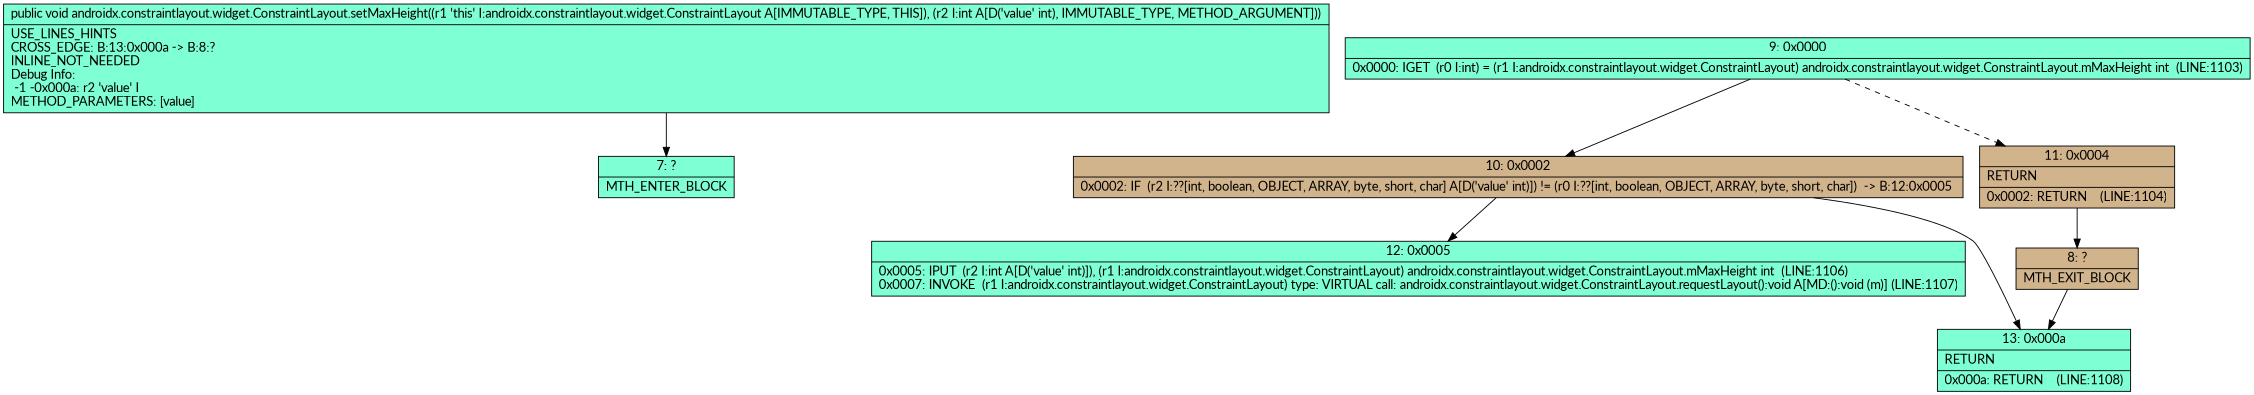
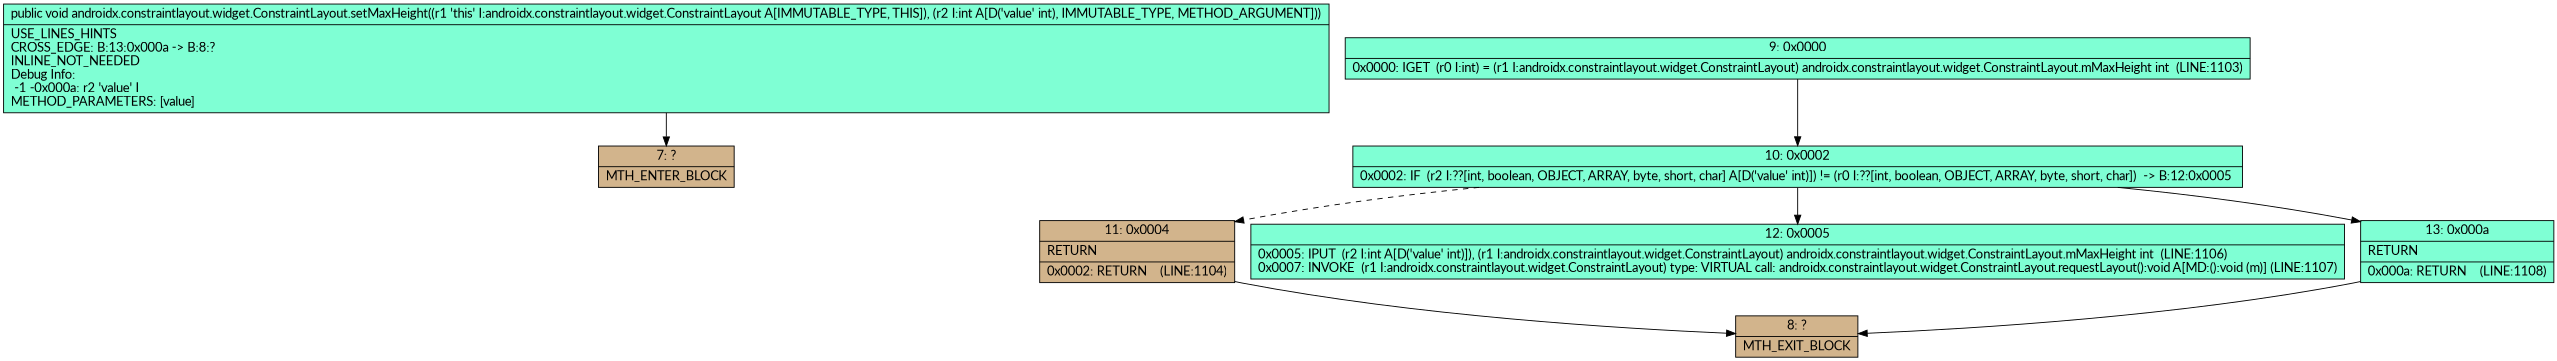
(1921, 111) -> (1361, 201)
(666, 177) -> (666, 167)
(1518, 177) -> (1798, 167)
(2060, 305) -> (2115, 316)
